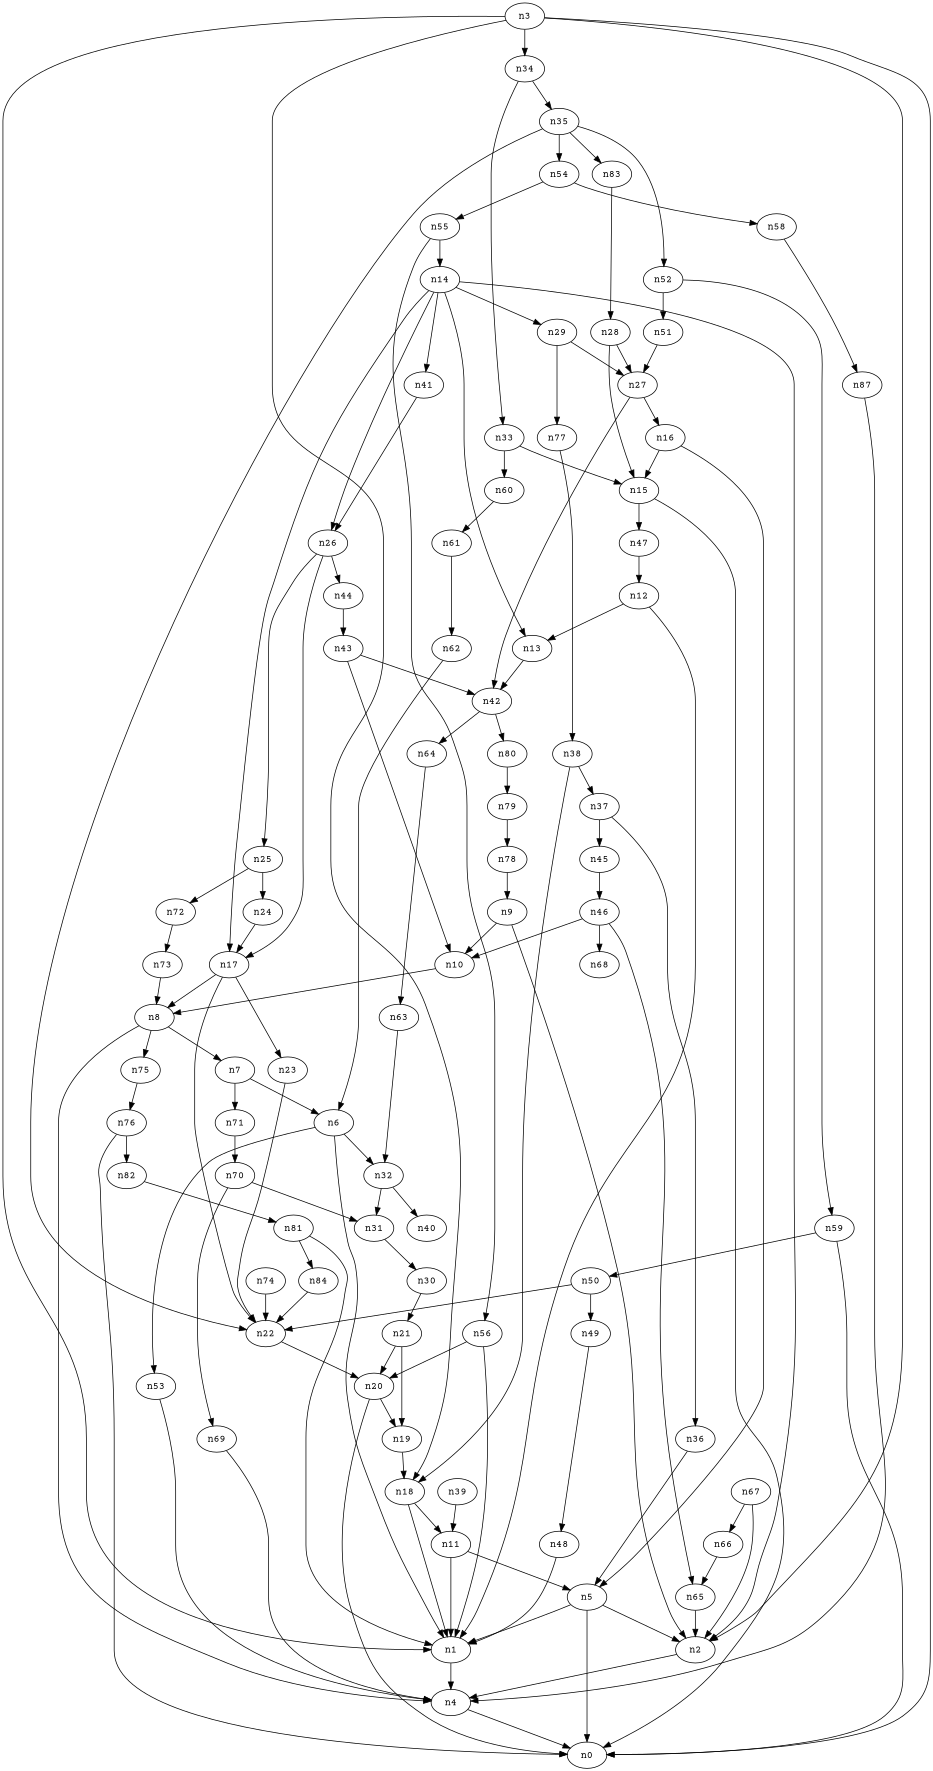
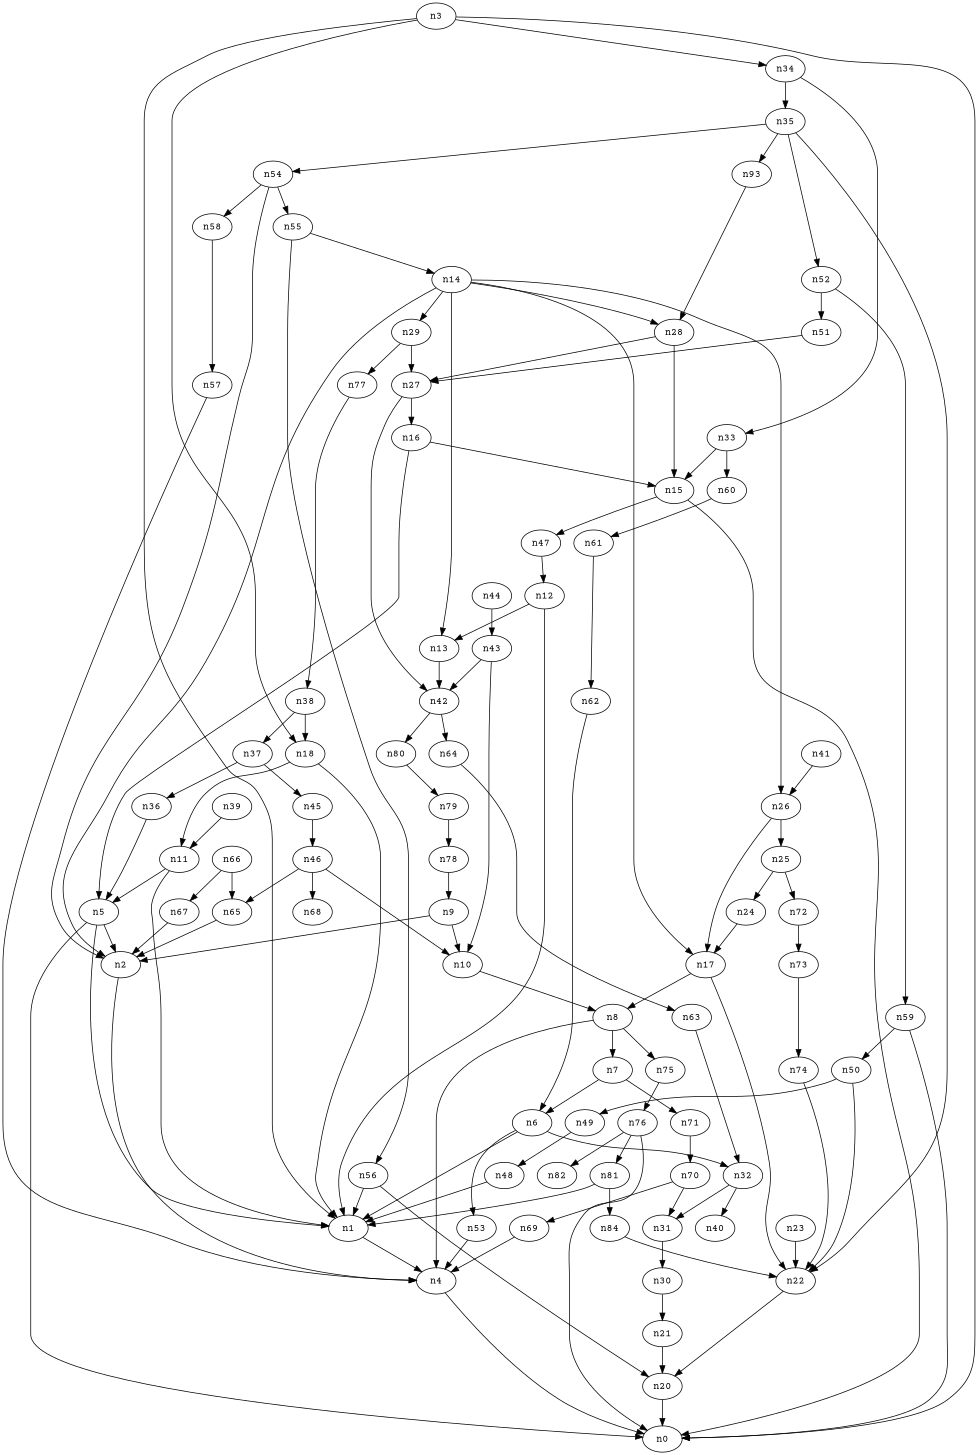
(612, 174) -> (752, 174)
(432, 329) -> (562, 299)
(862, 385) -> (212, 385)
(335, 566) -> none
(902, 721) -> (189, 592)
(159, 987) -> (799, 1014)
(257, 1014) -> none
(203, 1200) -> (627, 1144)
(402, 1439) -> none
(739, 1515) -> (208, 883)
